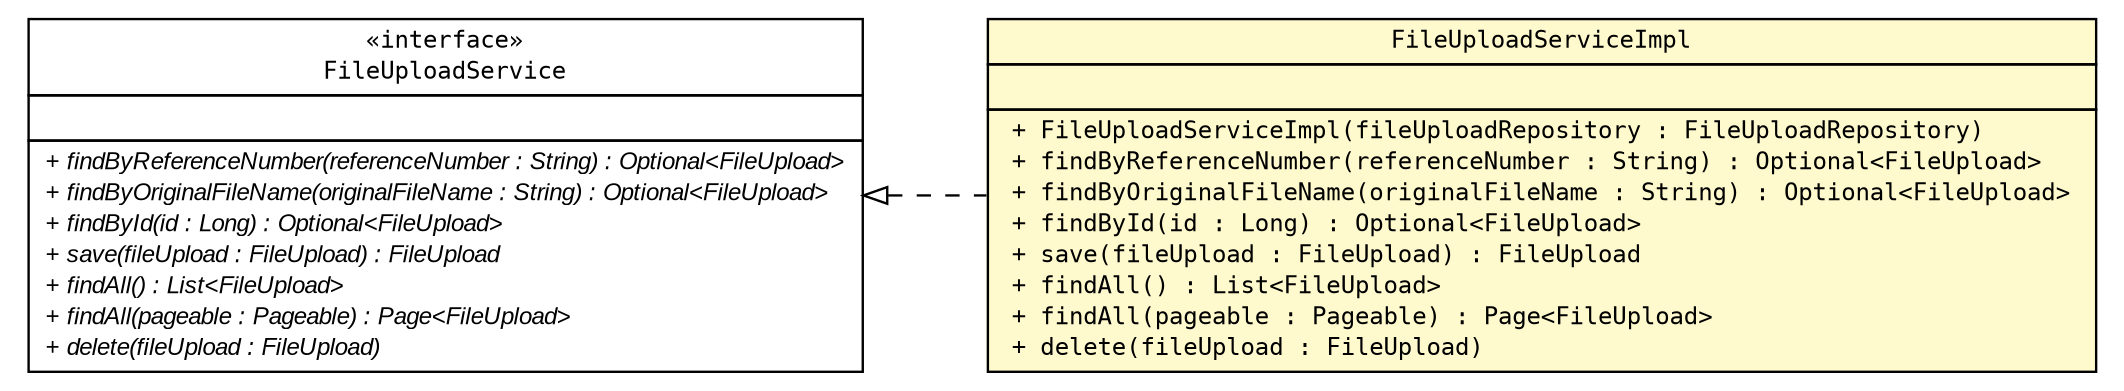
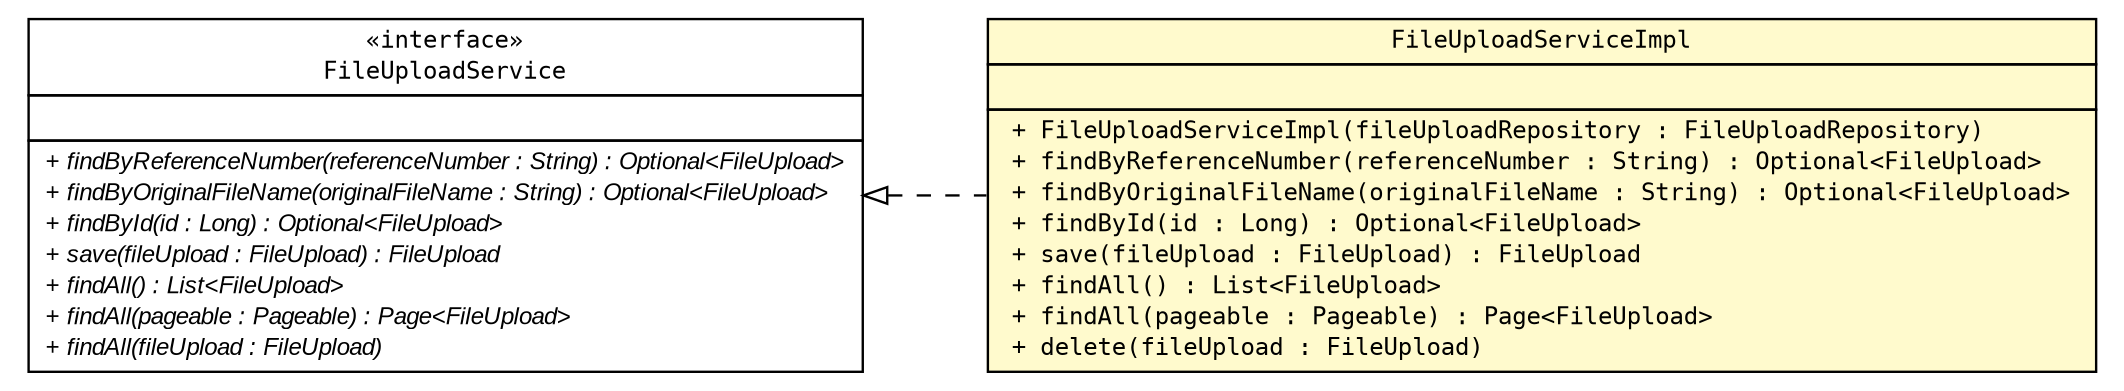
(213, 348) -> (214, 348)
